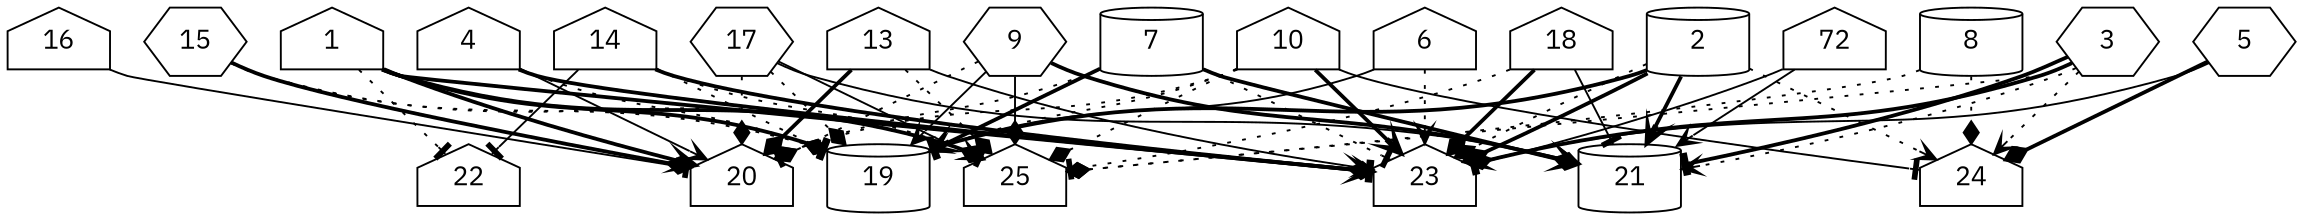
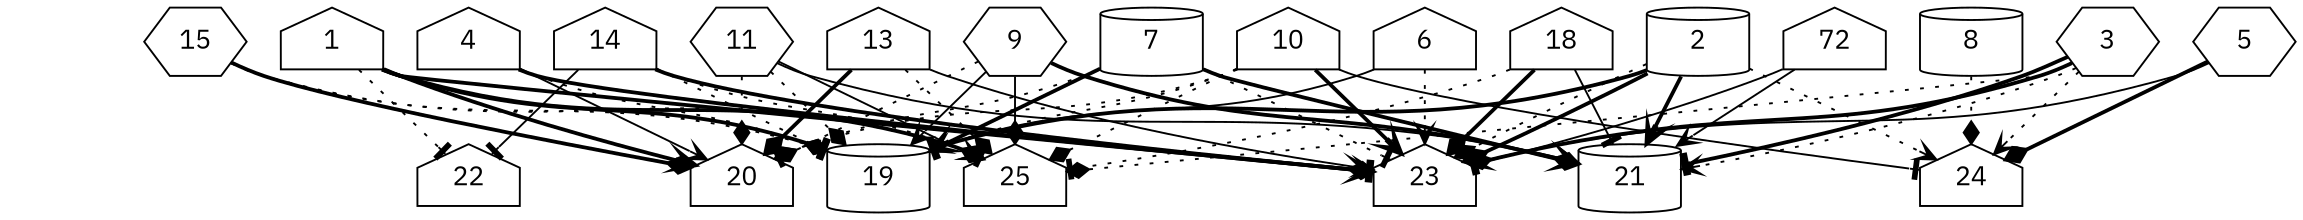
(59, 42) -> none
(742, 42) -> (742, 42)
(1506, 128) -> none
